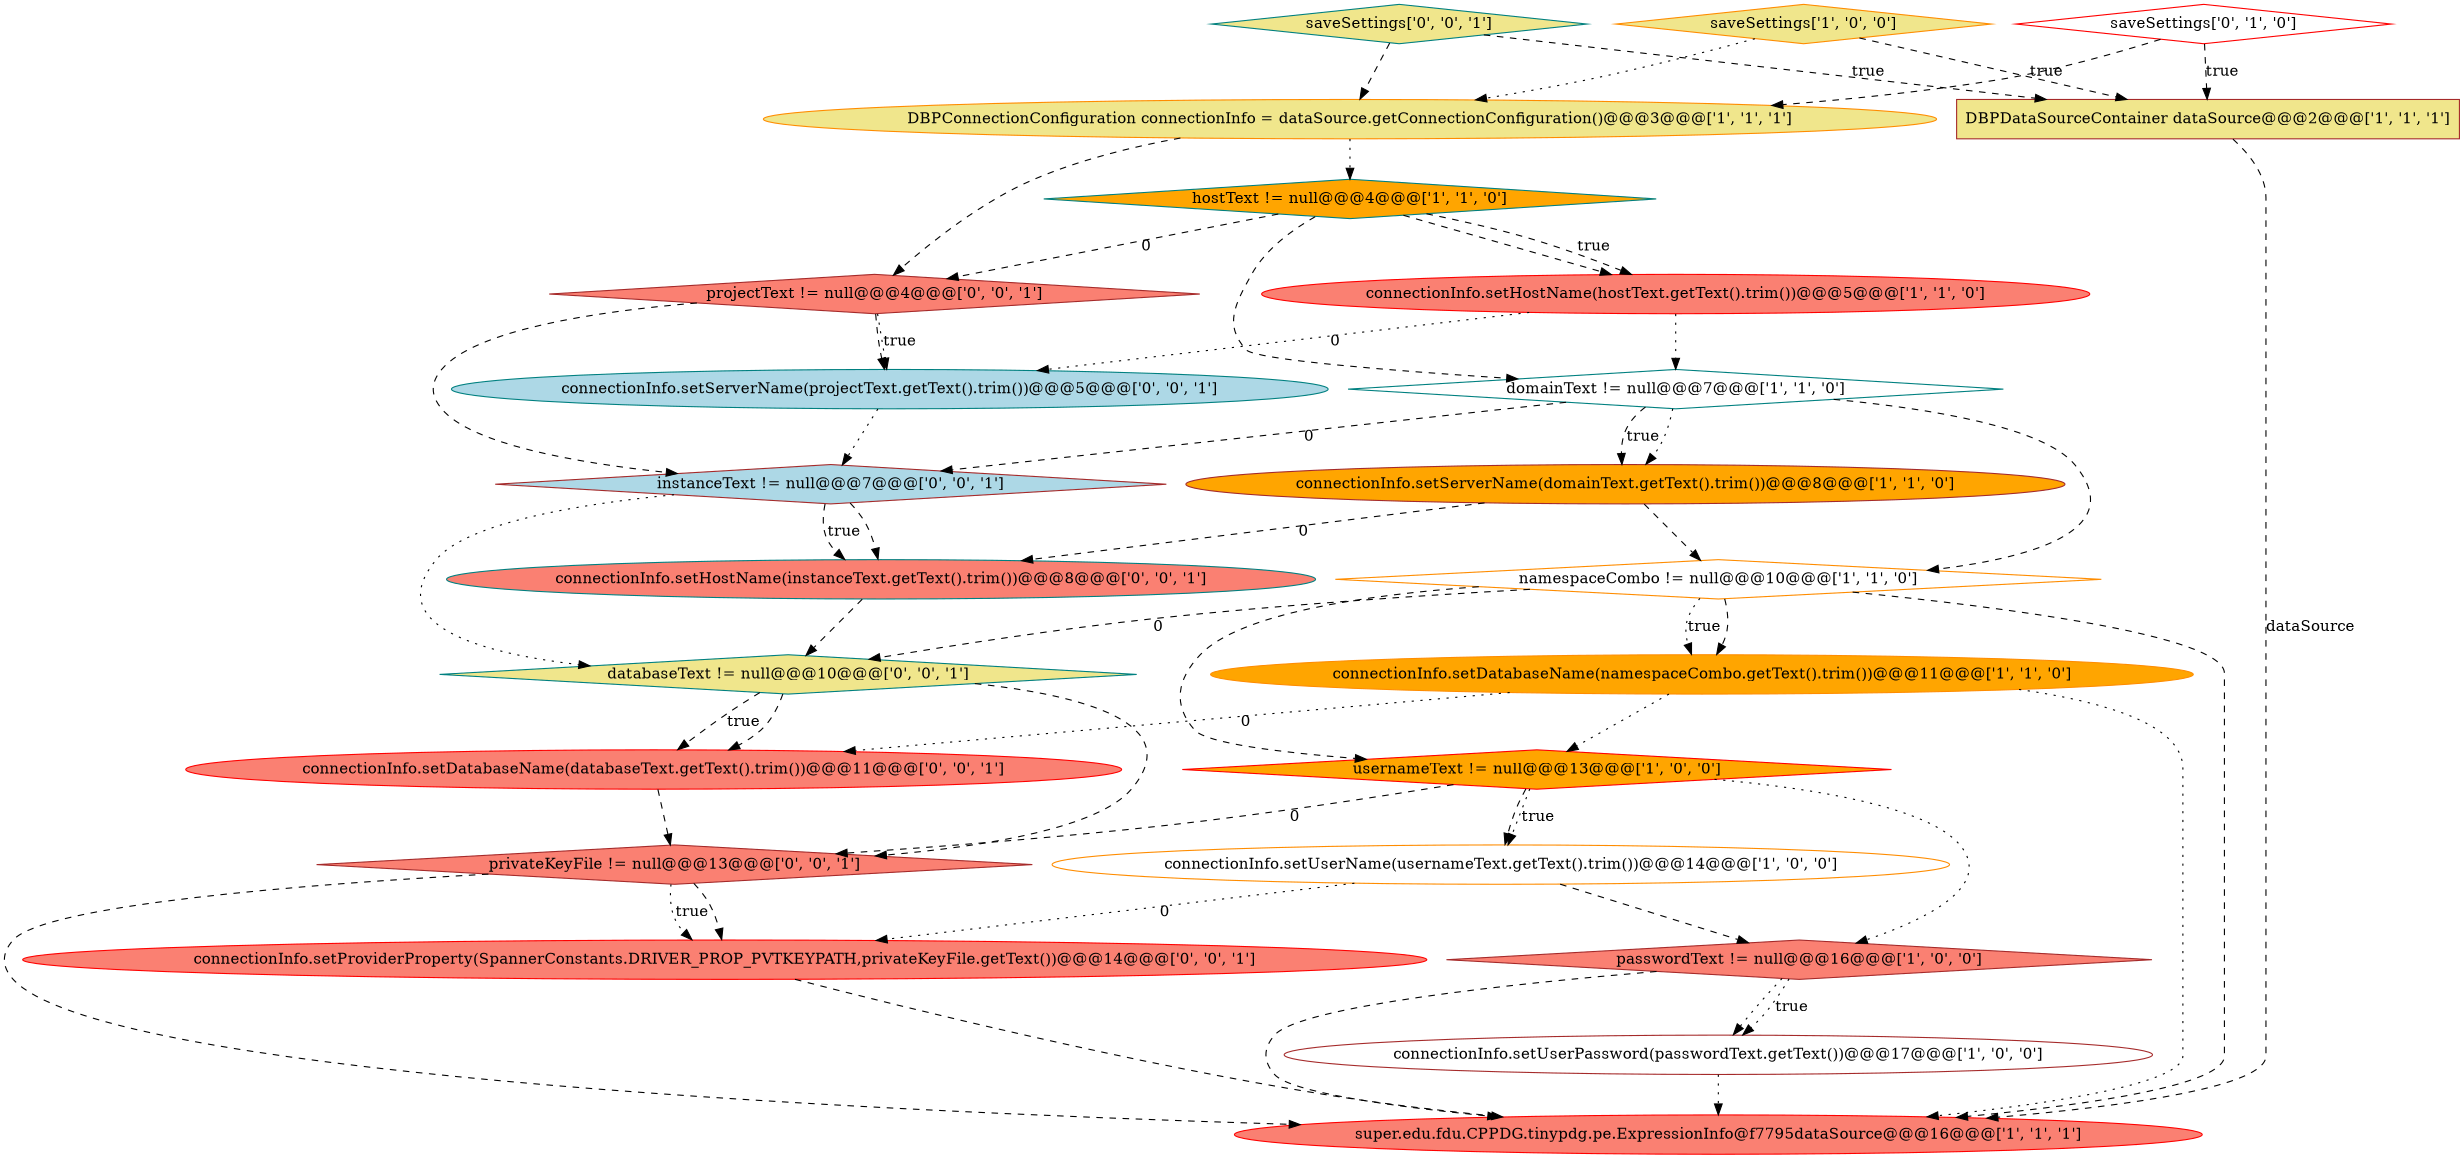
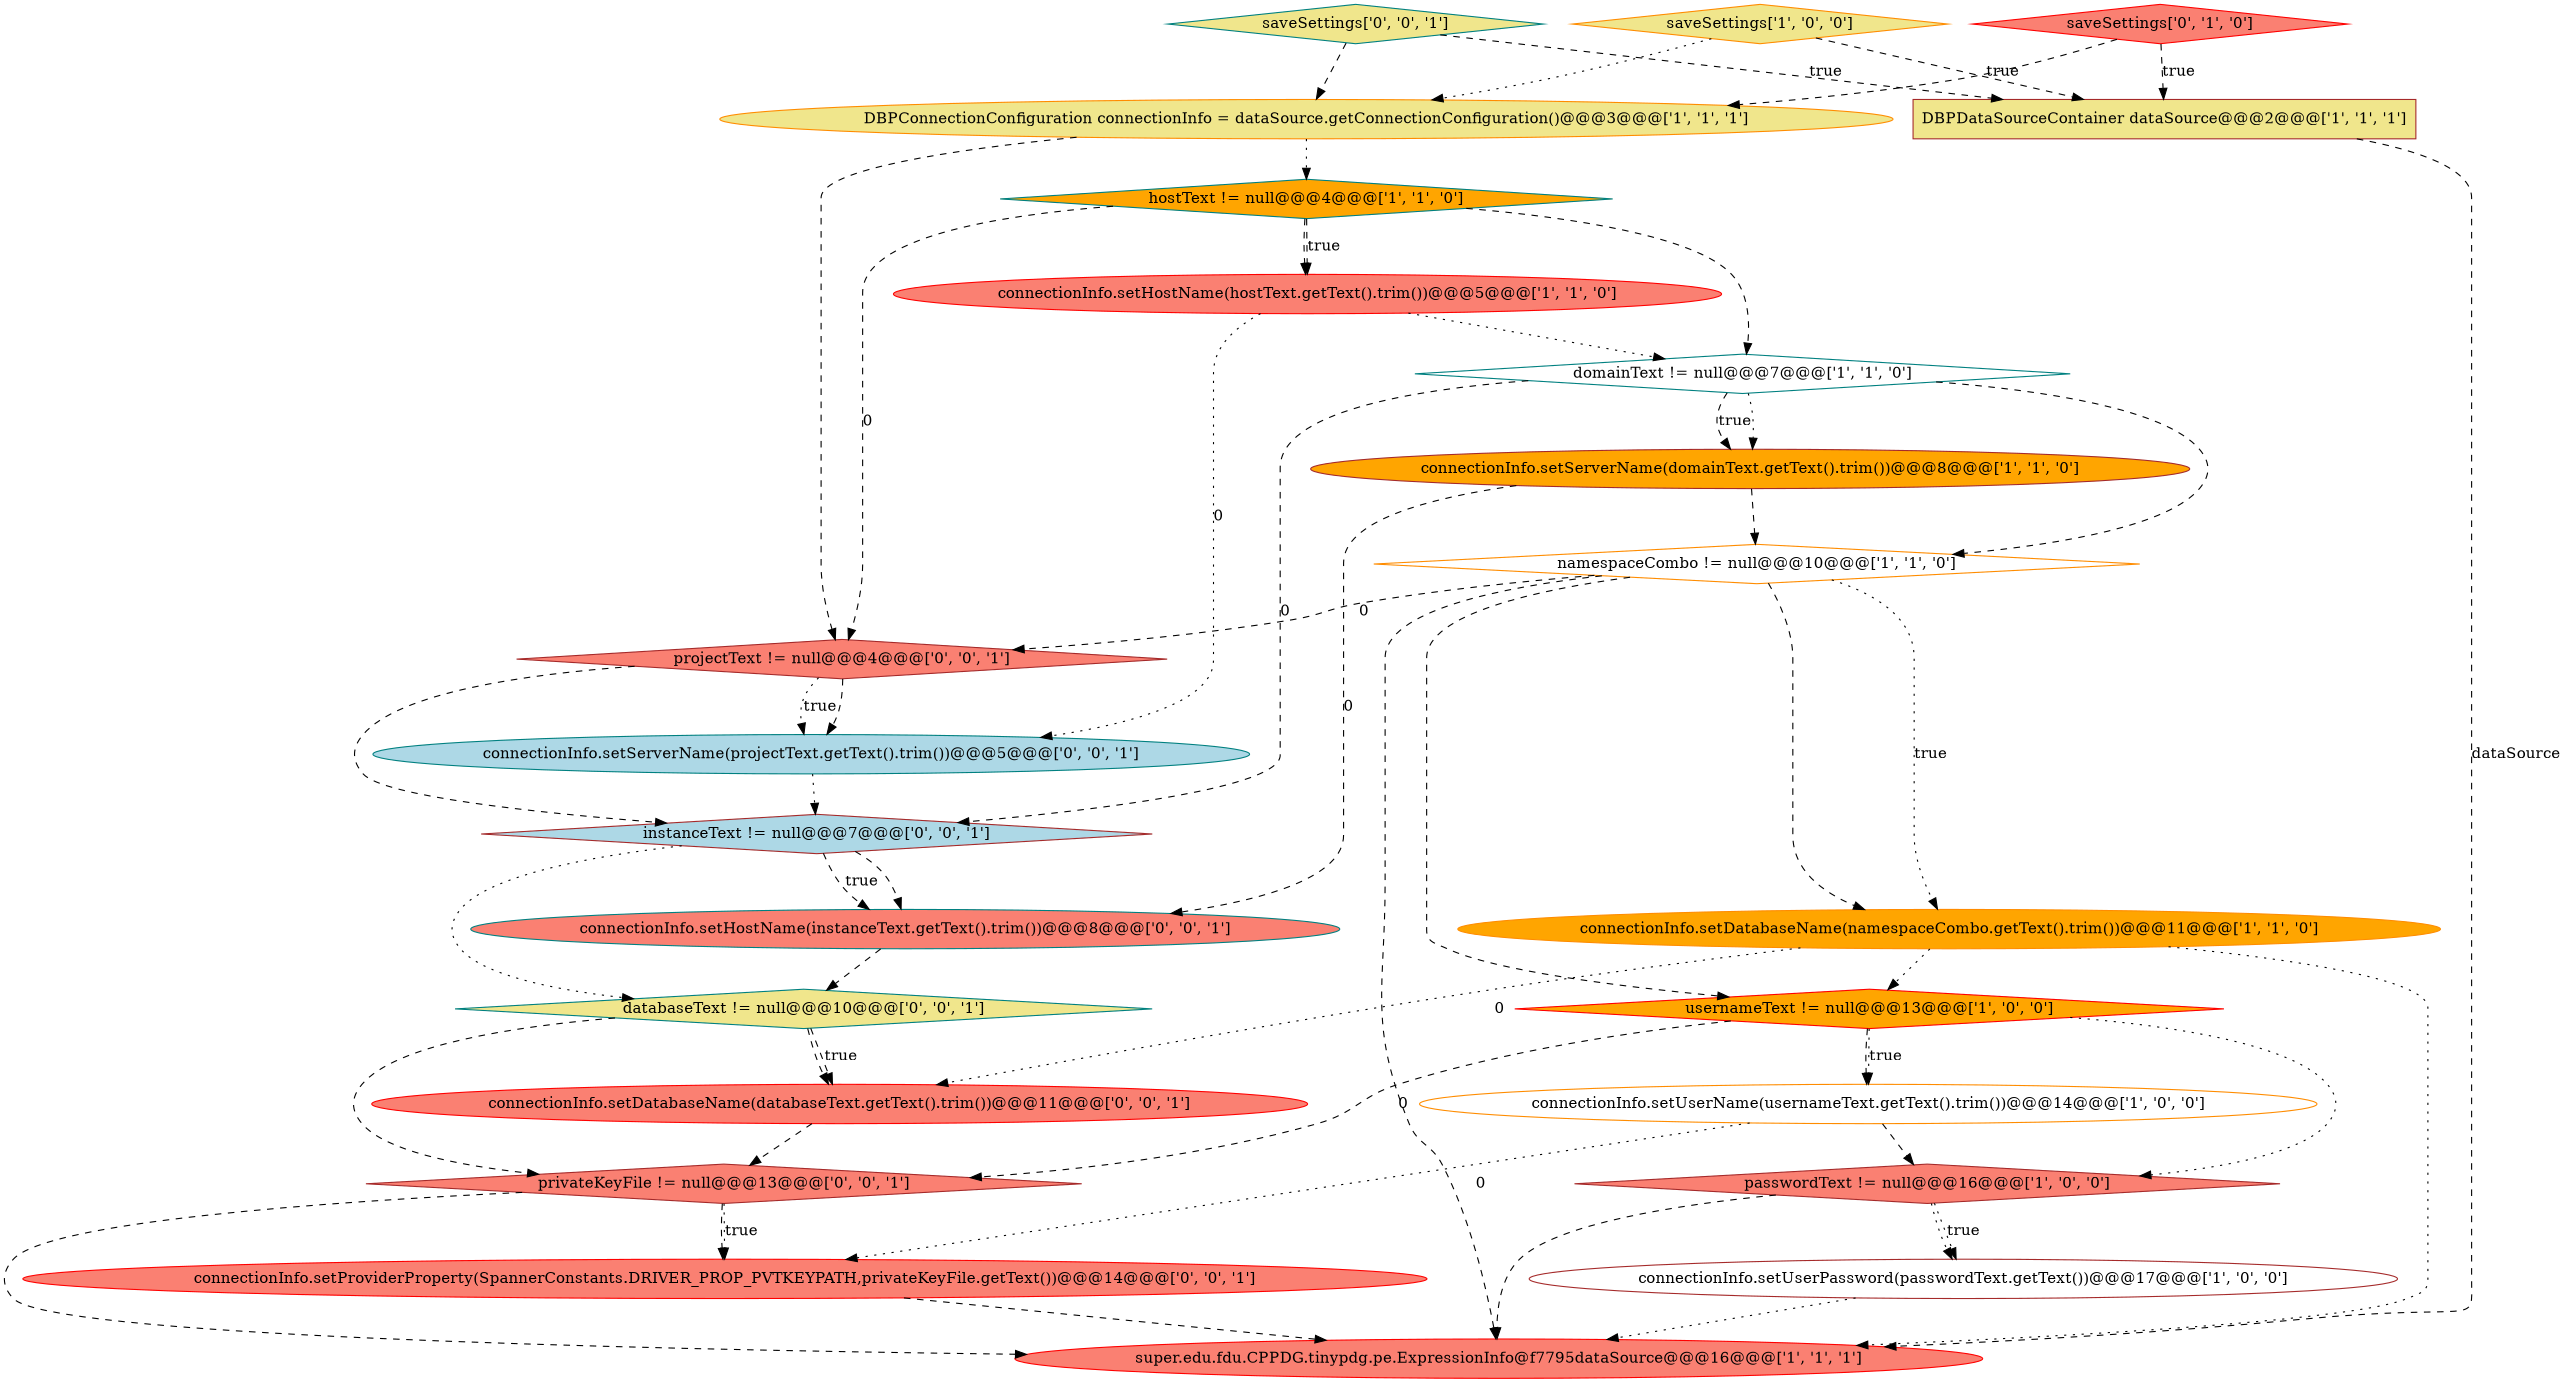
(2204, 24) -> (2160, 24)
(1204, 613) -> (1310, 616)
